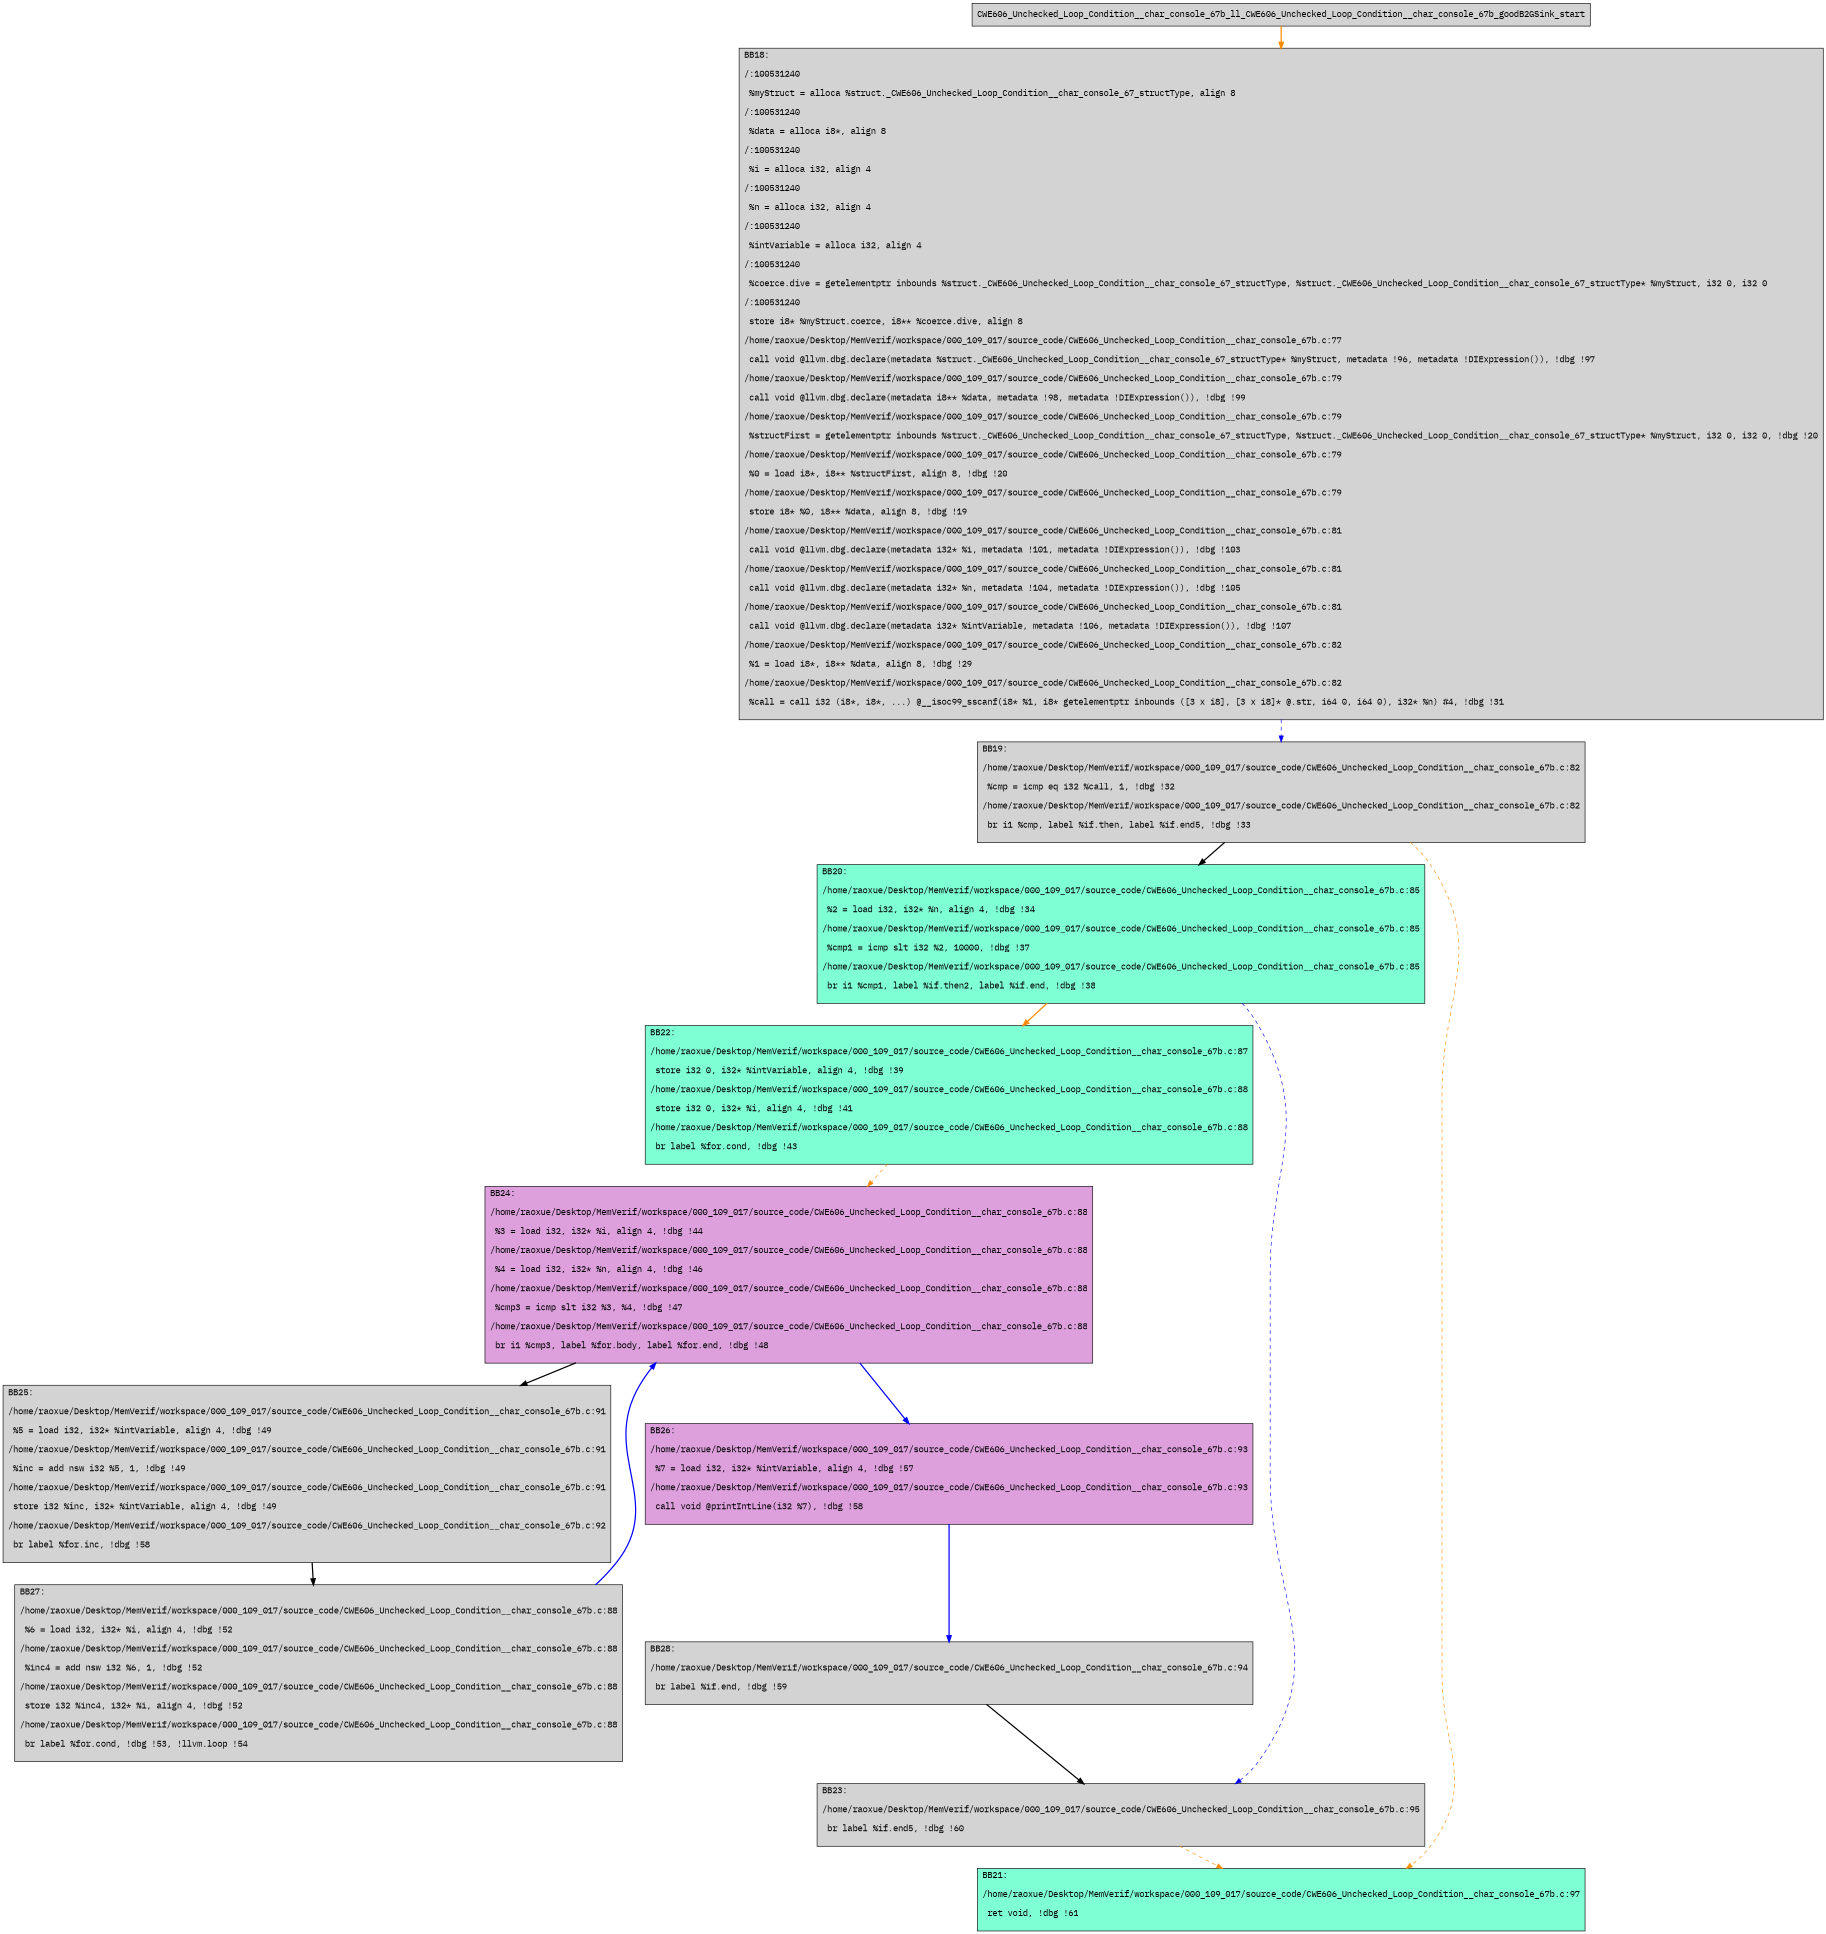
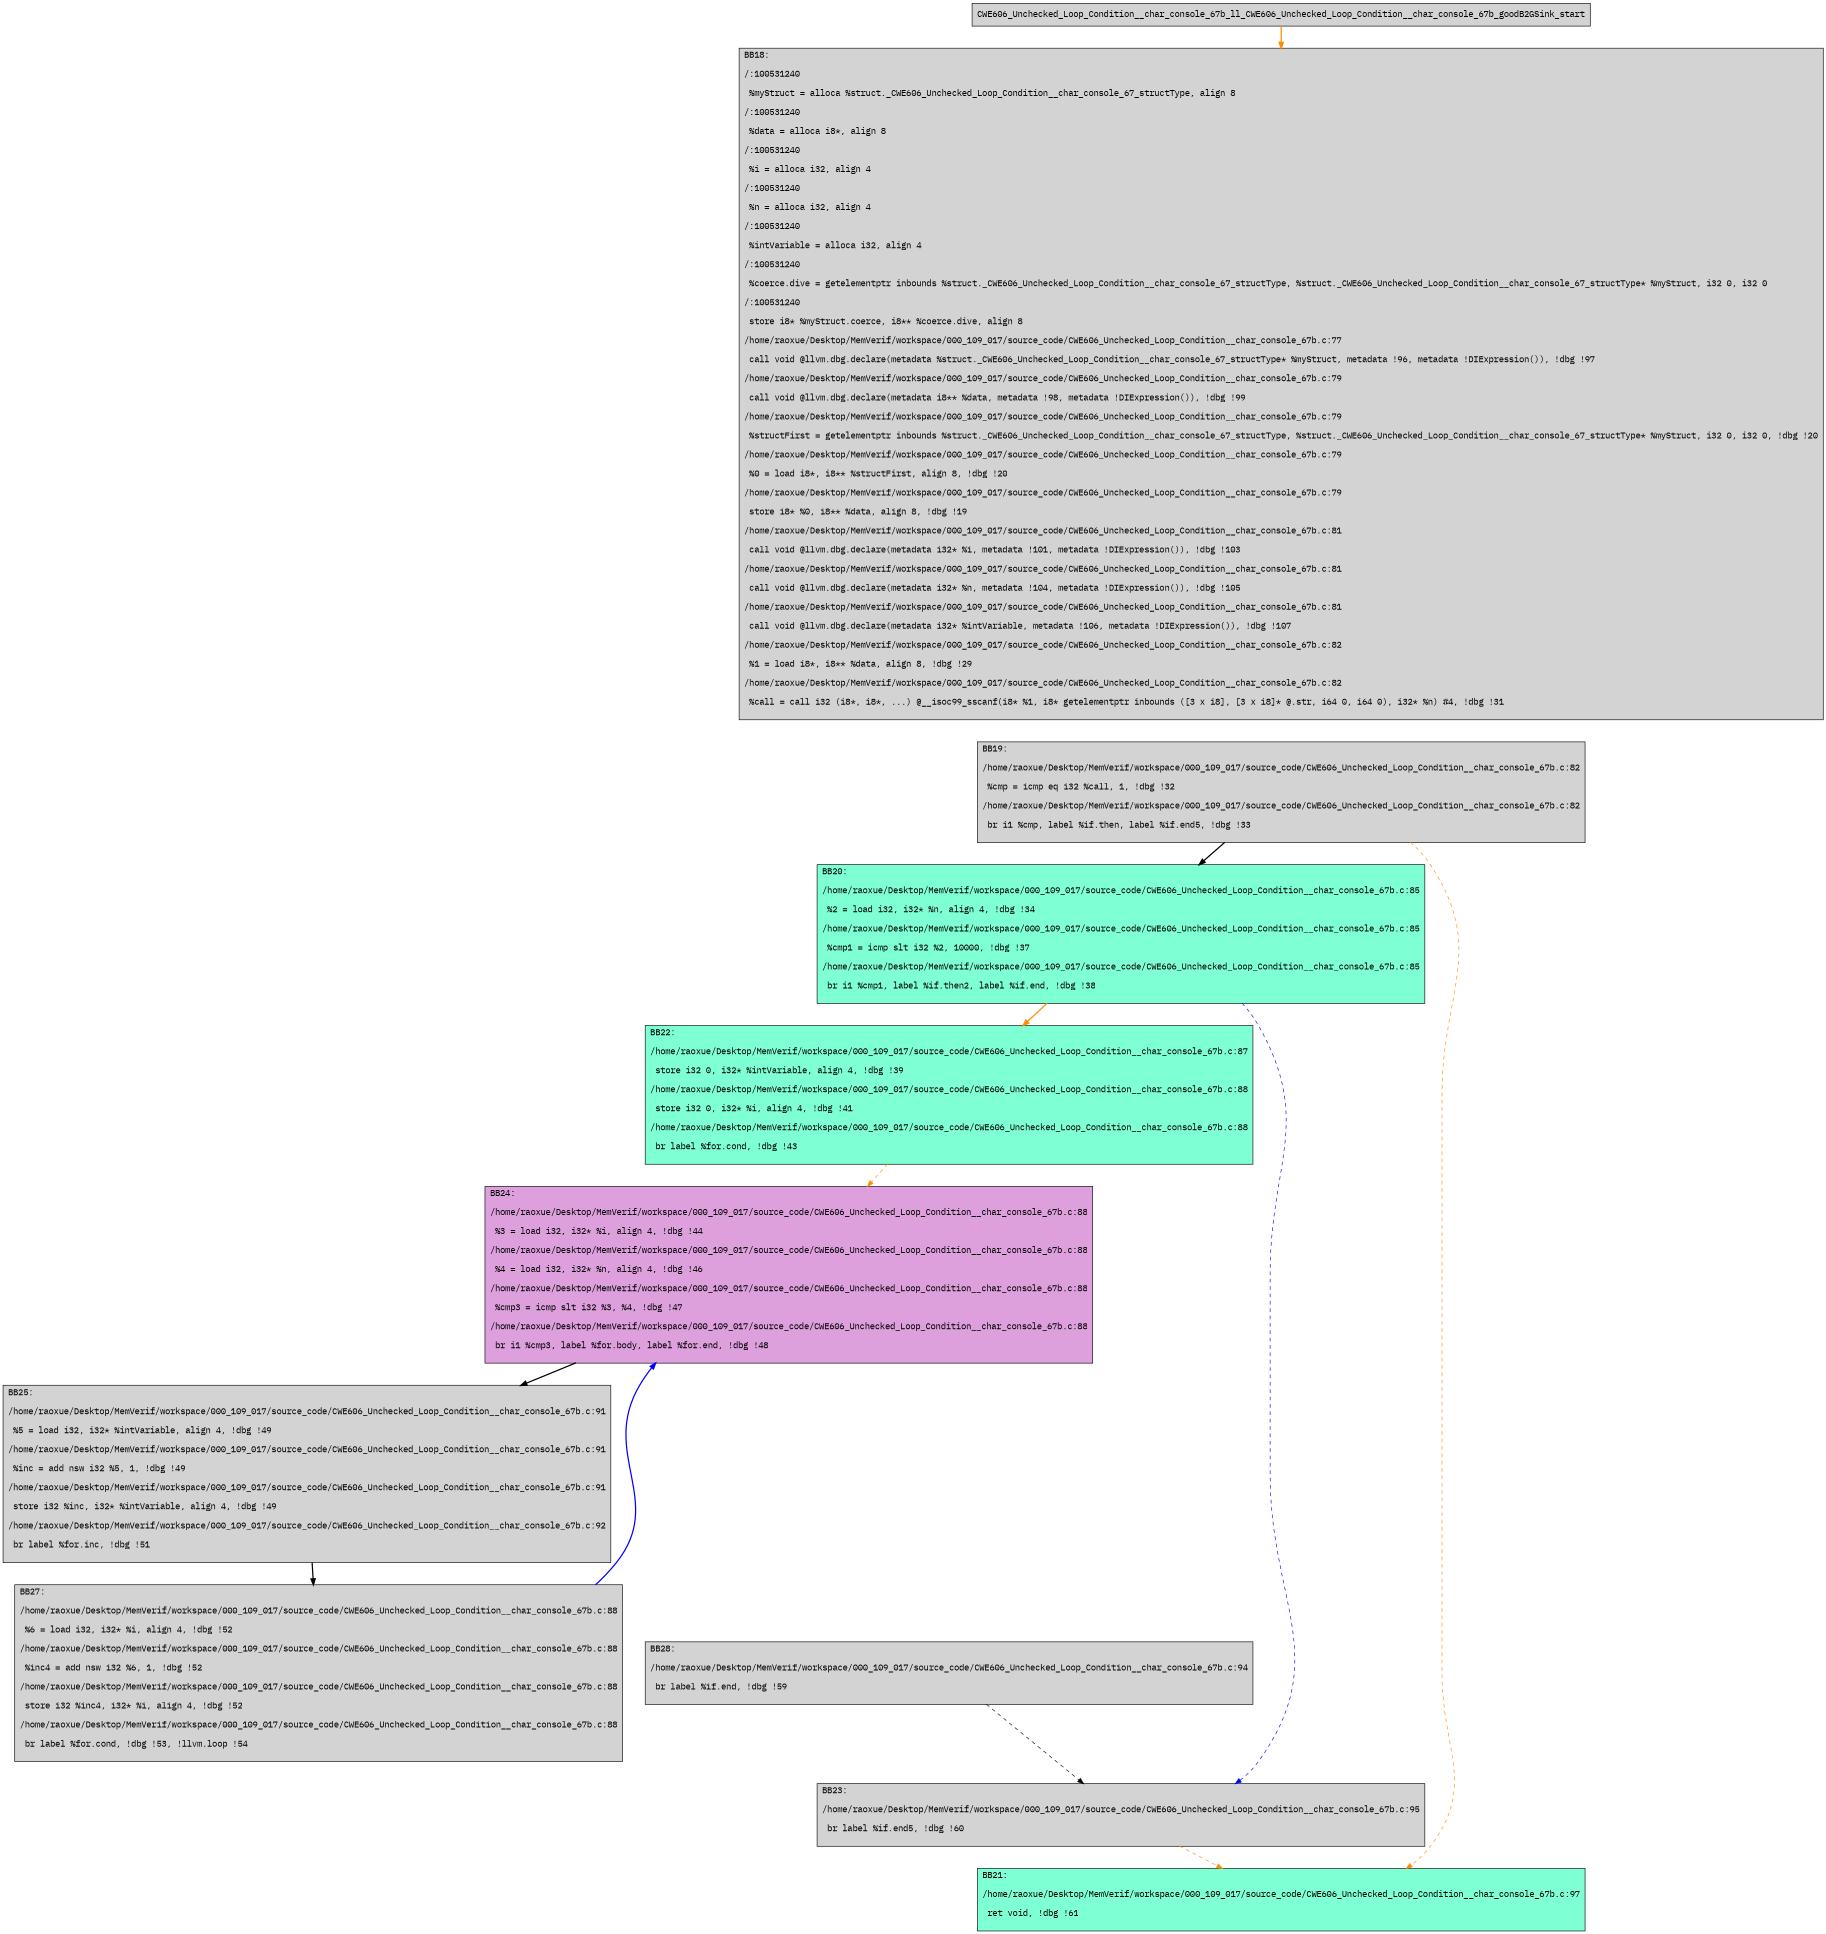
(1281, 728) -> none
(949, 1474) -> none
(79, 1545) -> (79, 1545)
(1033, 1742) -> (1033, 1742)
